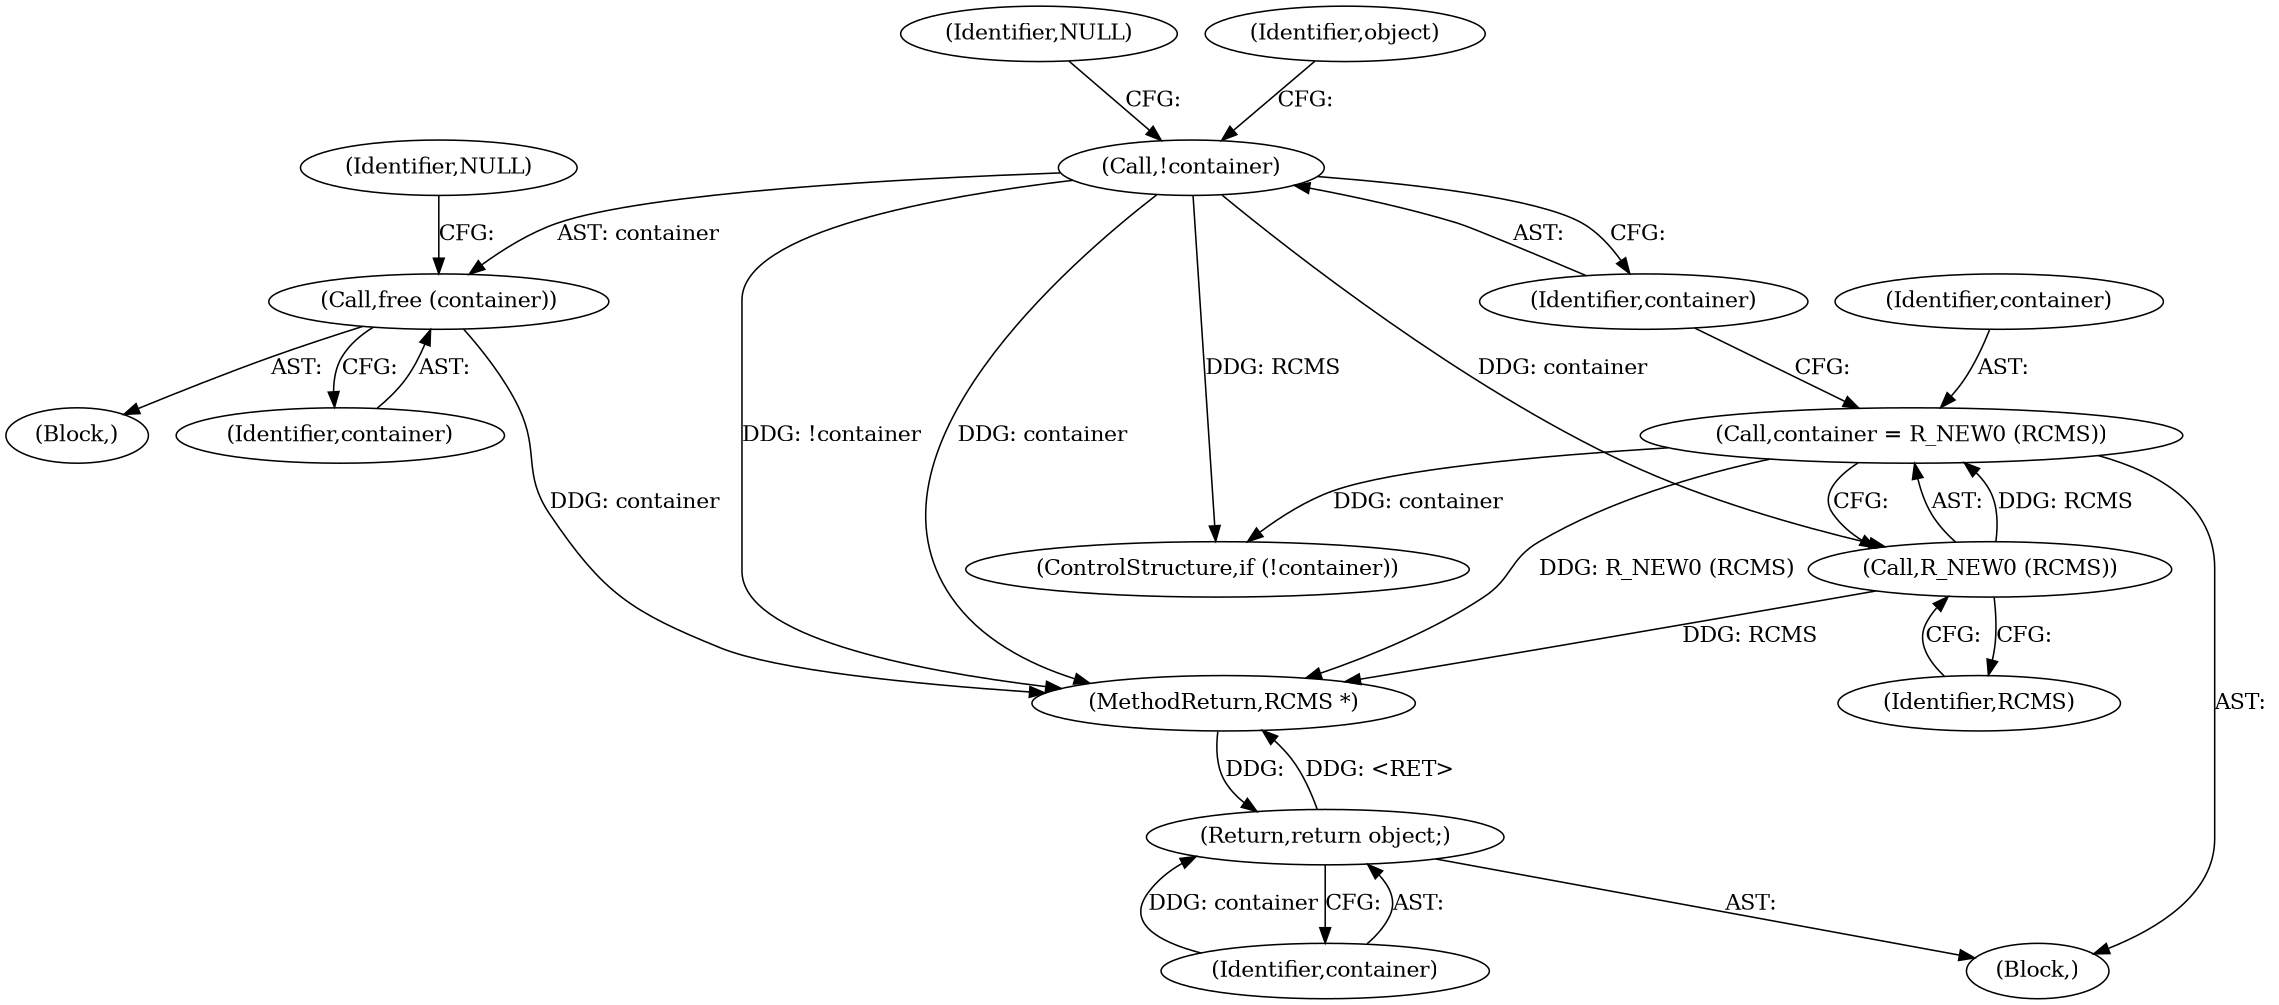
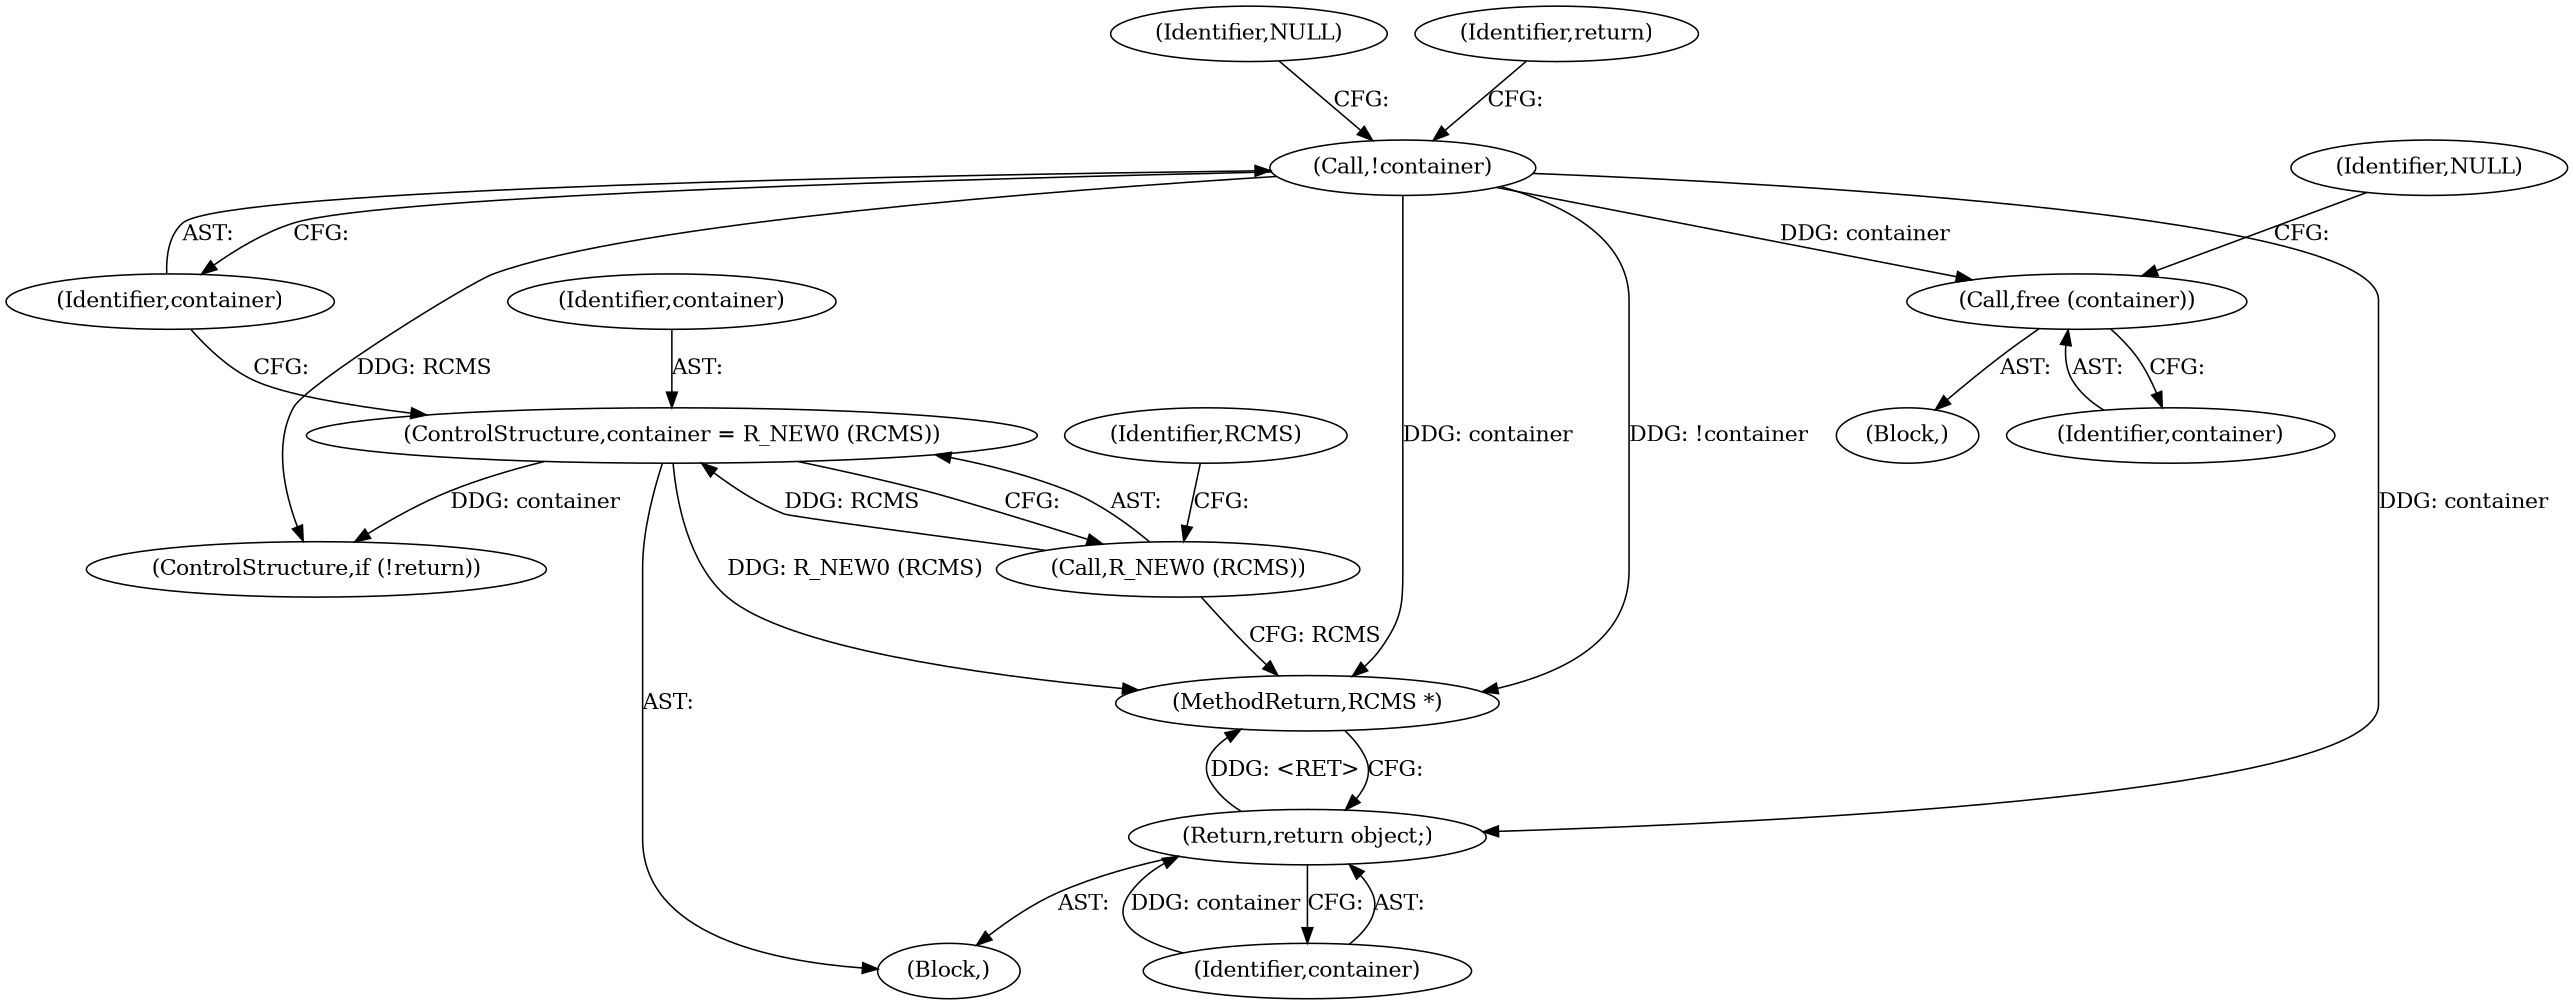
(1345, 34) -> (1557, 34)
(639, 235) -> (1865, 235)
(1525, 409) -> (2379, 520)
(1911, 436) -> (672, 436)
(1217, 569) -> (316, 569)
(667, 624) -> none
(1996, 629) -> none
(1750, 636) -> (1315, 636)
(1258, 770) -> (1399, 770)
